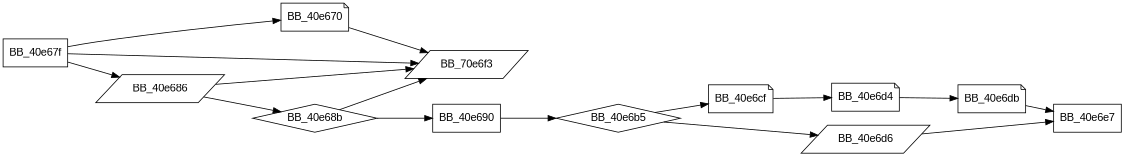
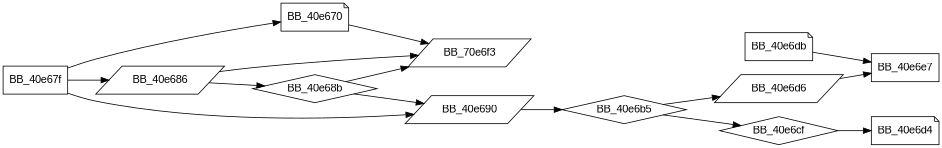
(239, 58) -> (236, 117)
(925, 98) -> none
(741, 99) -> (779, 131)
(467, 118) -> (470, 110)
